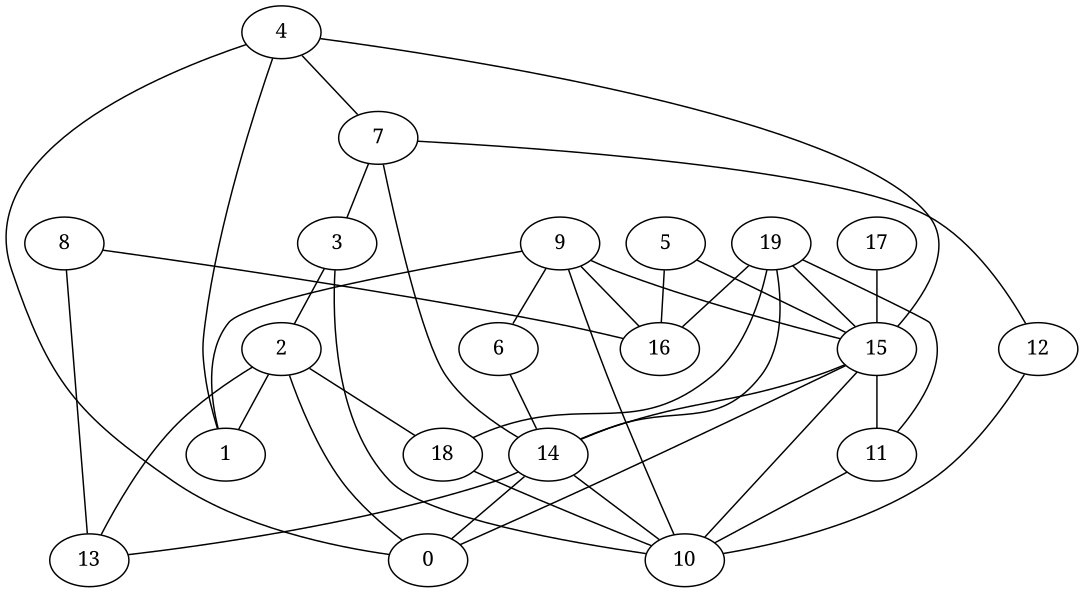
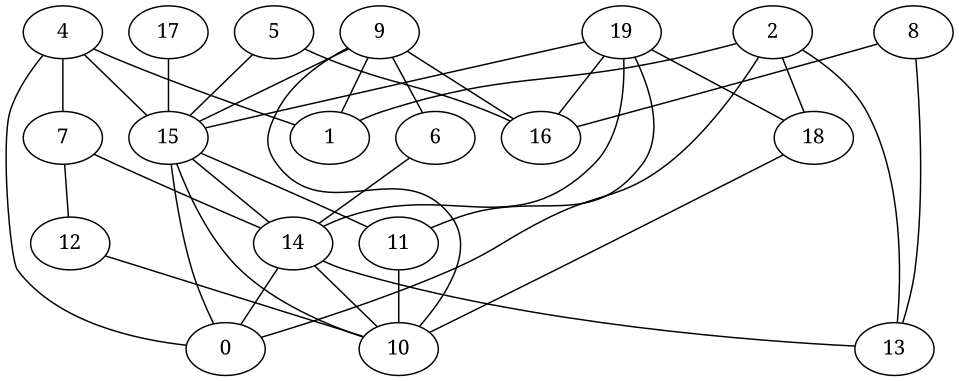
(337, 243) -> none
